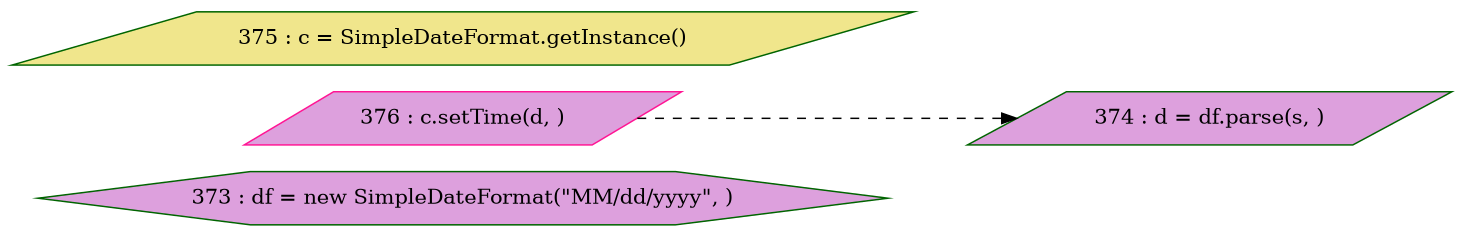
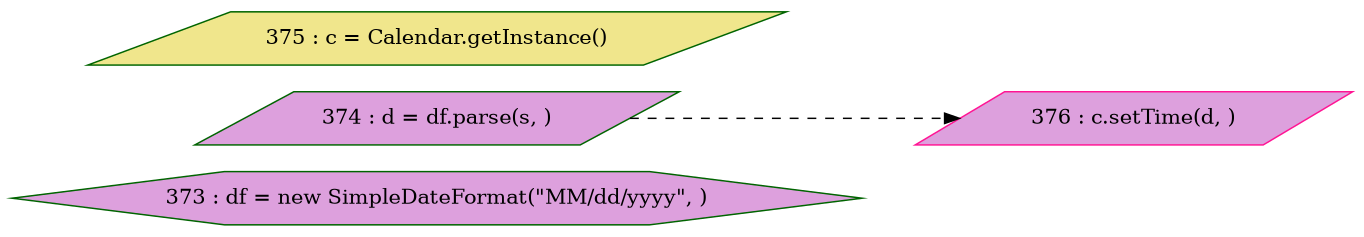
(463, 38) -> (437, 38)
(819, 118) -> (787, 118)
